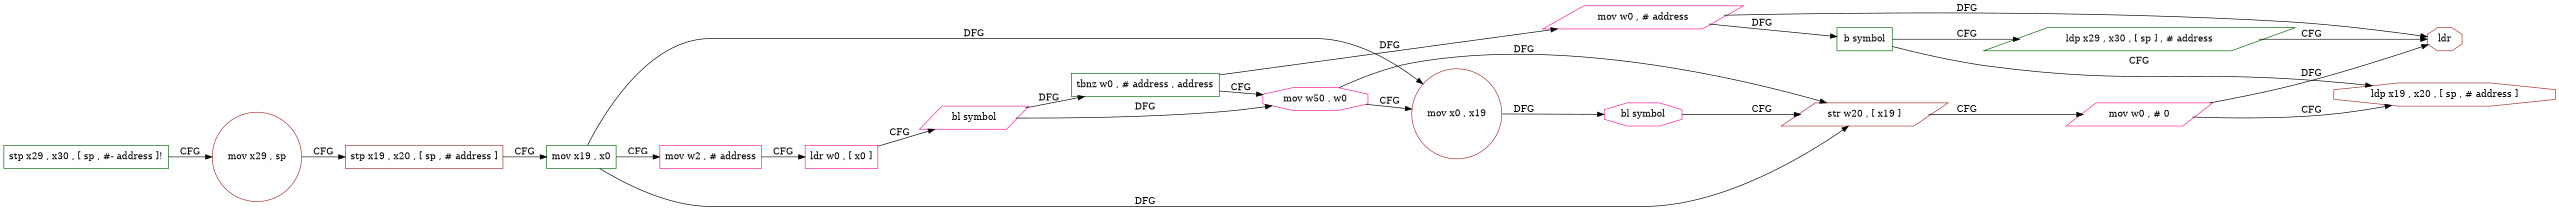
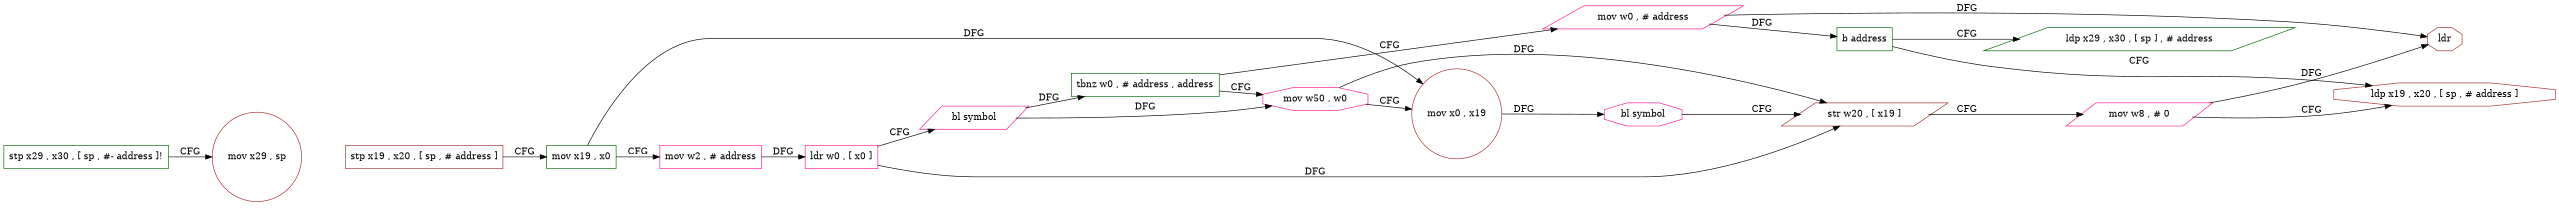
(1865, 39) -> (1865, 39)
(2340, 39) -> none
(1390, 46) -> (1390, 46)
(2139, 114) -> (2139, 114)
(783, 152) -> (783, 152)
(320, 157) -> none
(1226, 206) -> (1359, 177)
